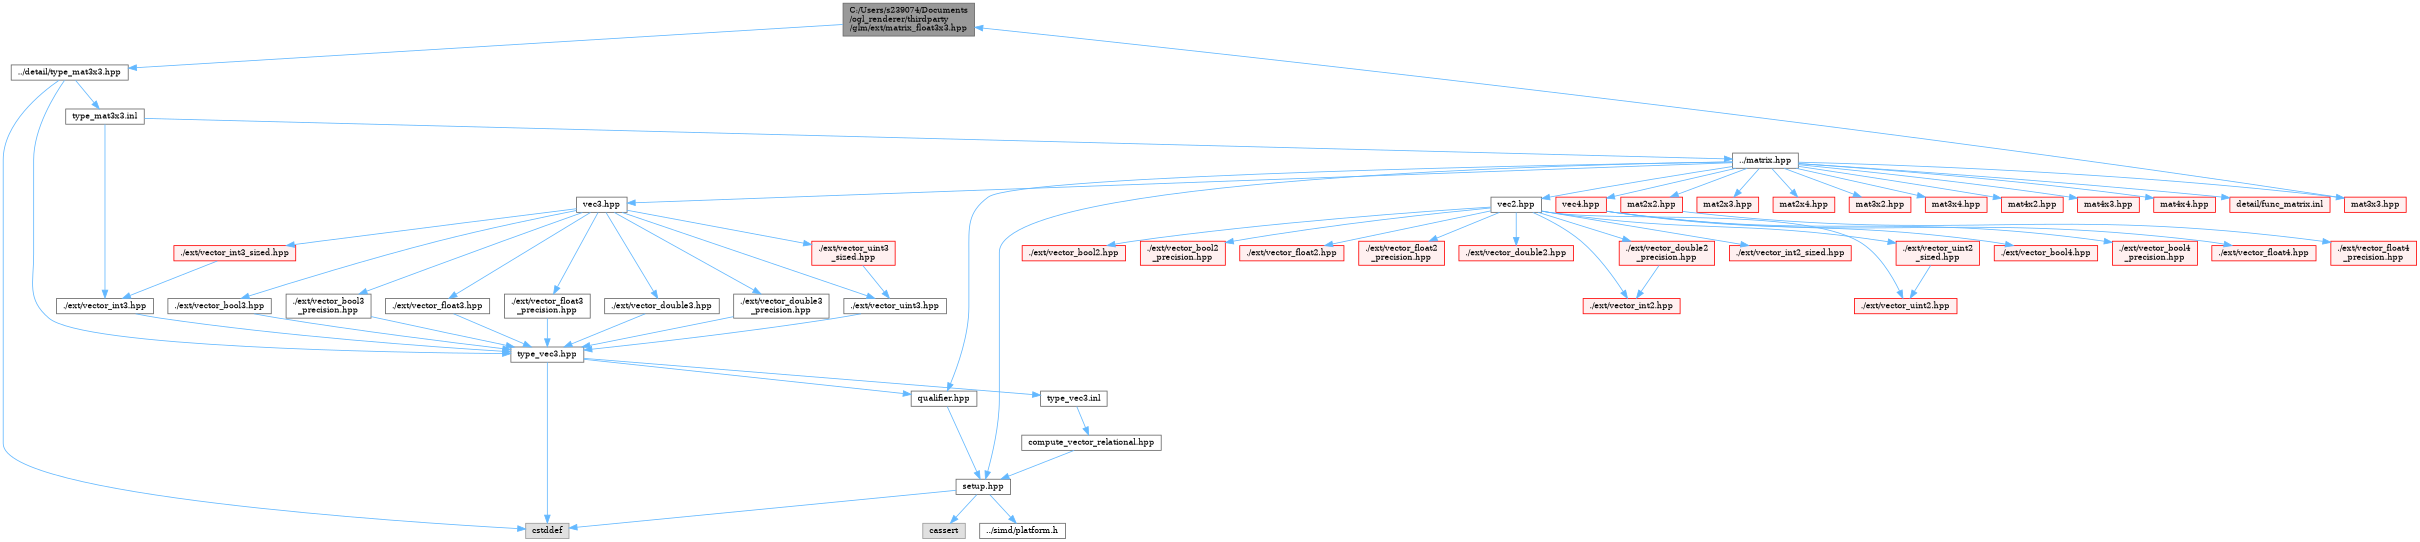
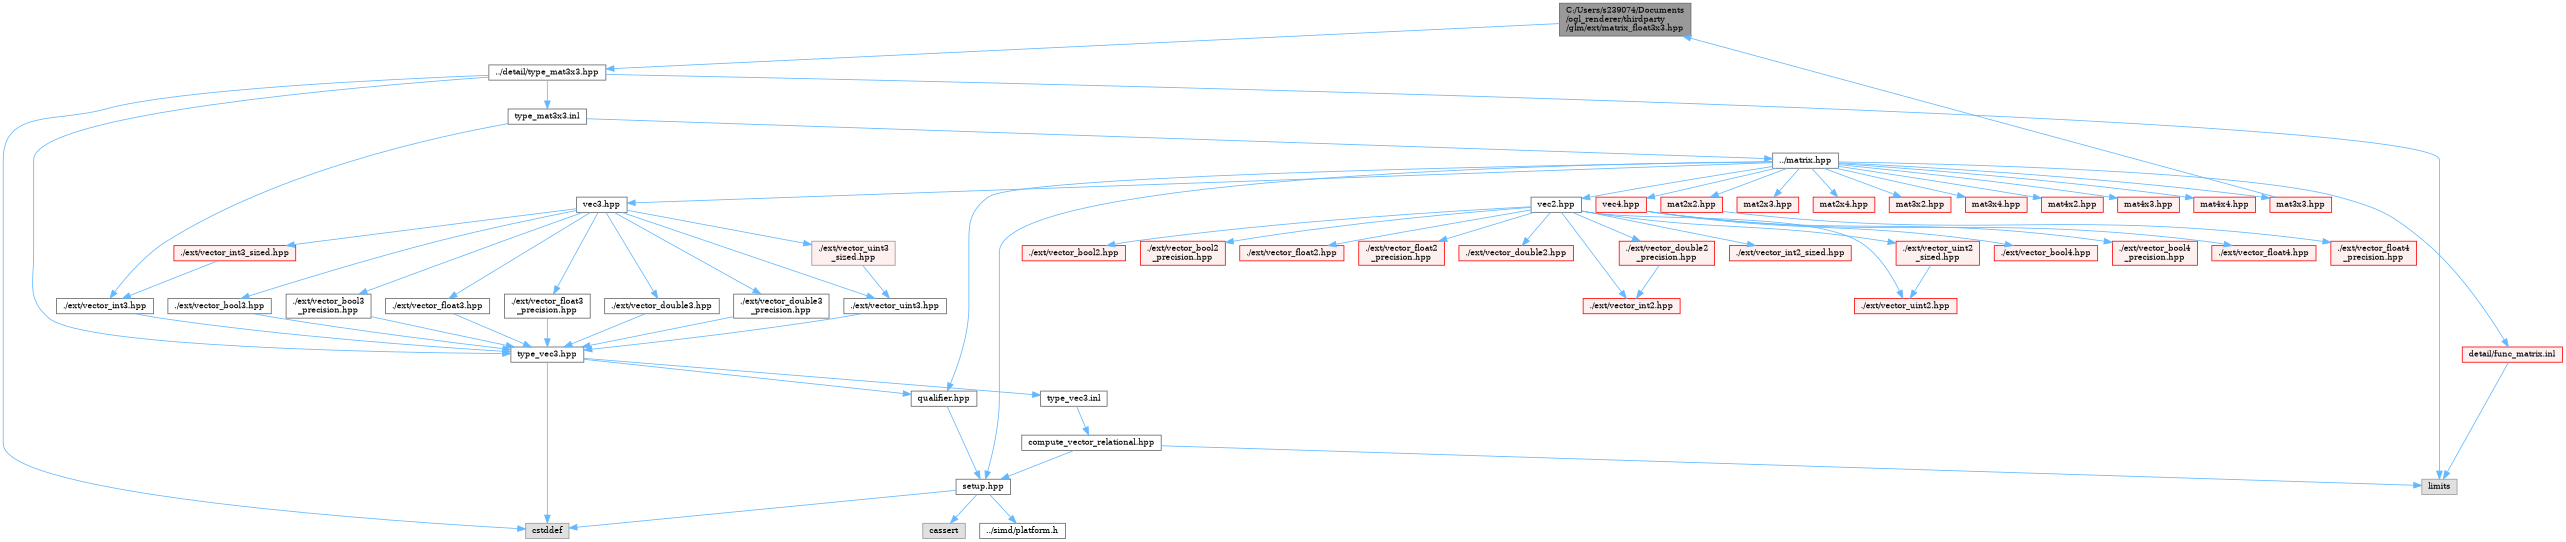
(853, 253) -> (853, 253)
none -> (2439, 487)
